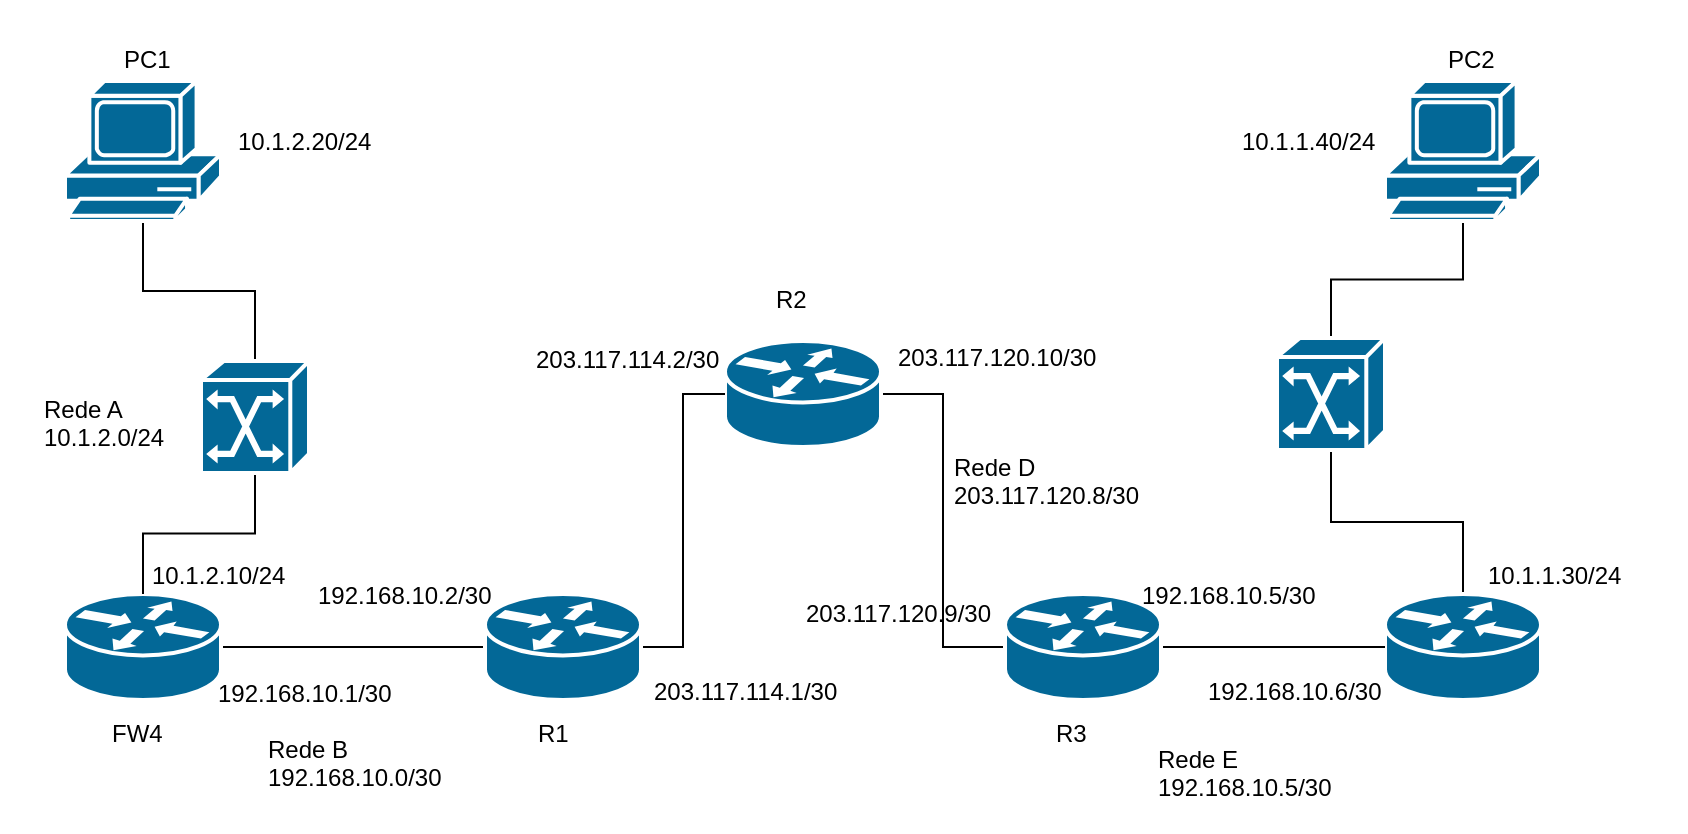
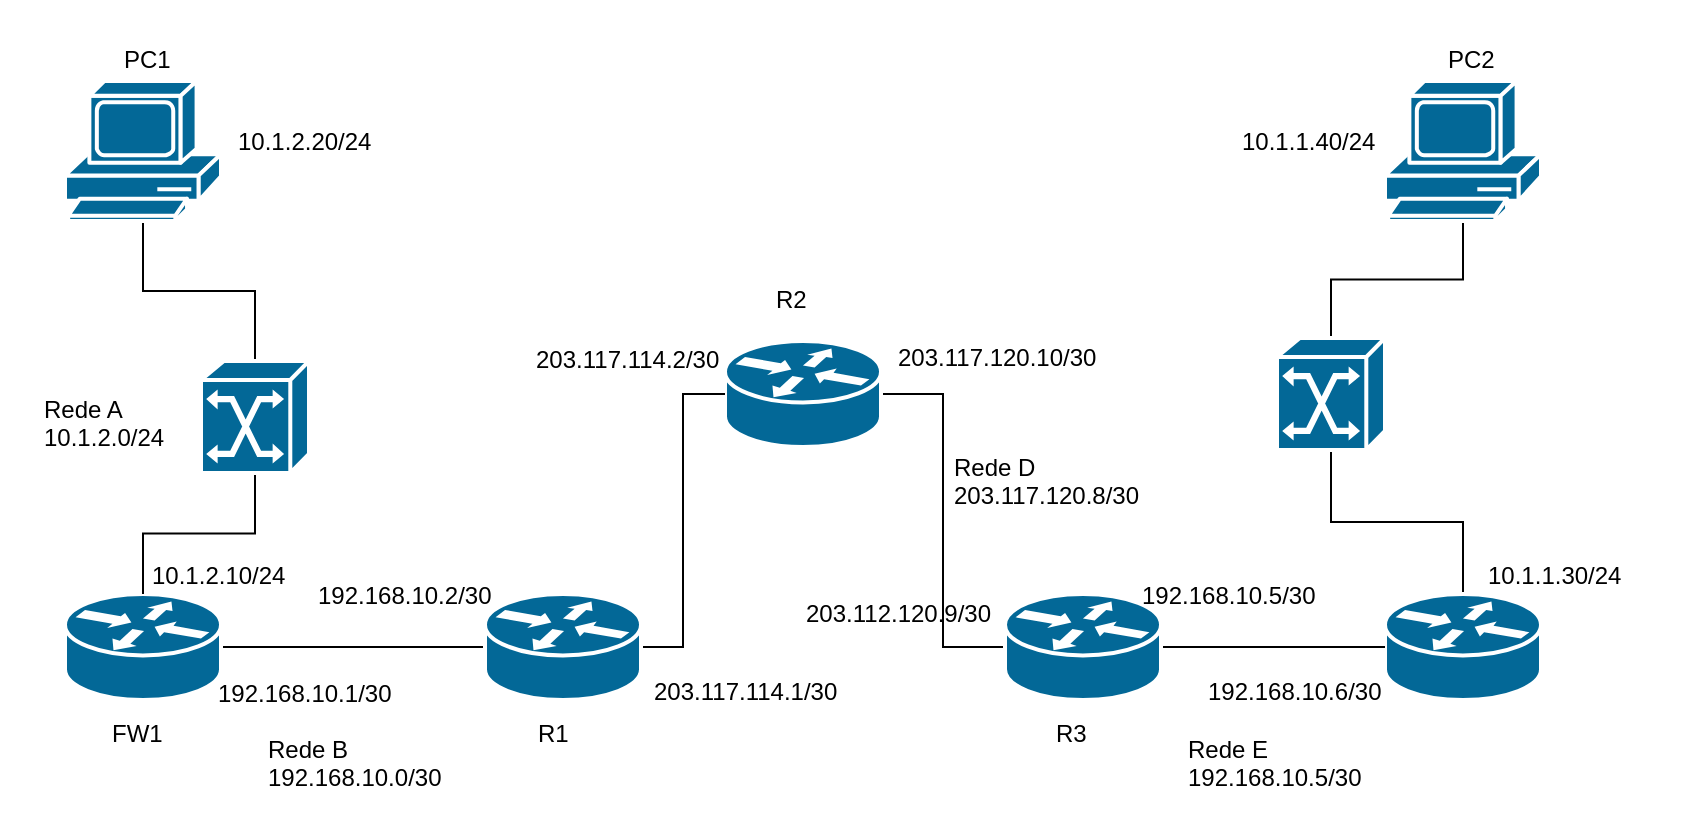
(905, 615) -> (905, 615)
(133, 735) -> (133, 735)
(1255, 771) -> (1285, 761)
